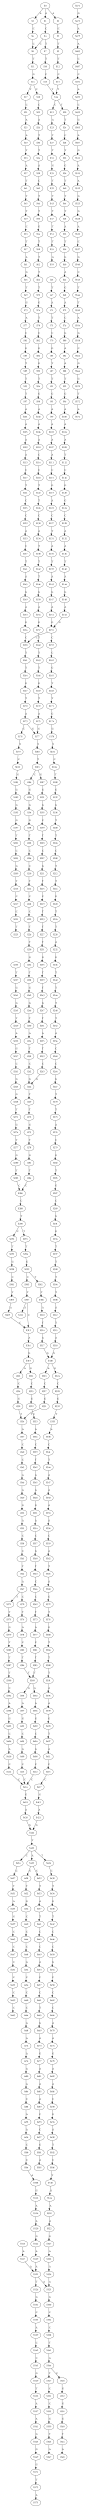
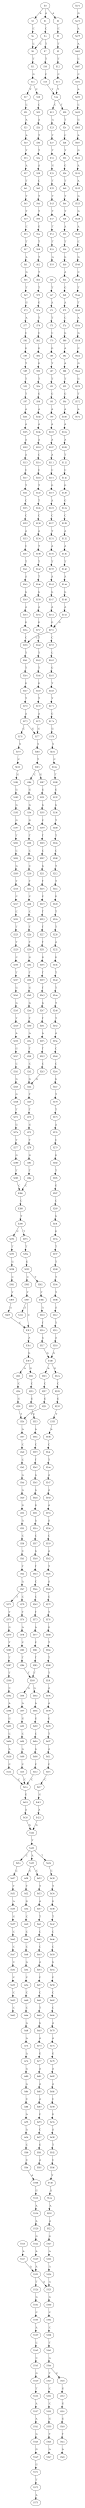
none -> (16, 950)
